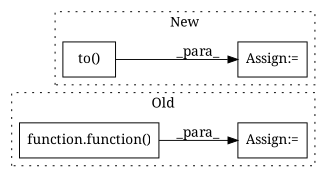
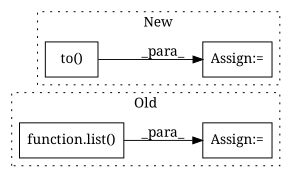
(89, 140) -> (72, 140)
